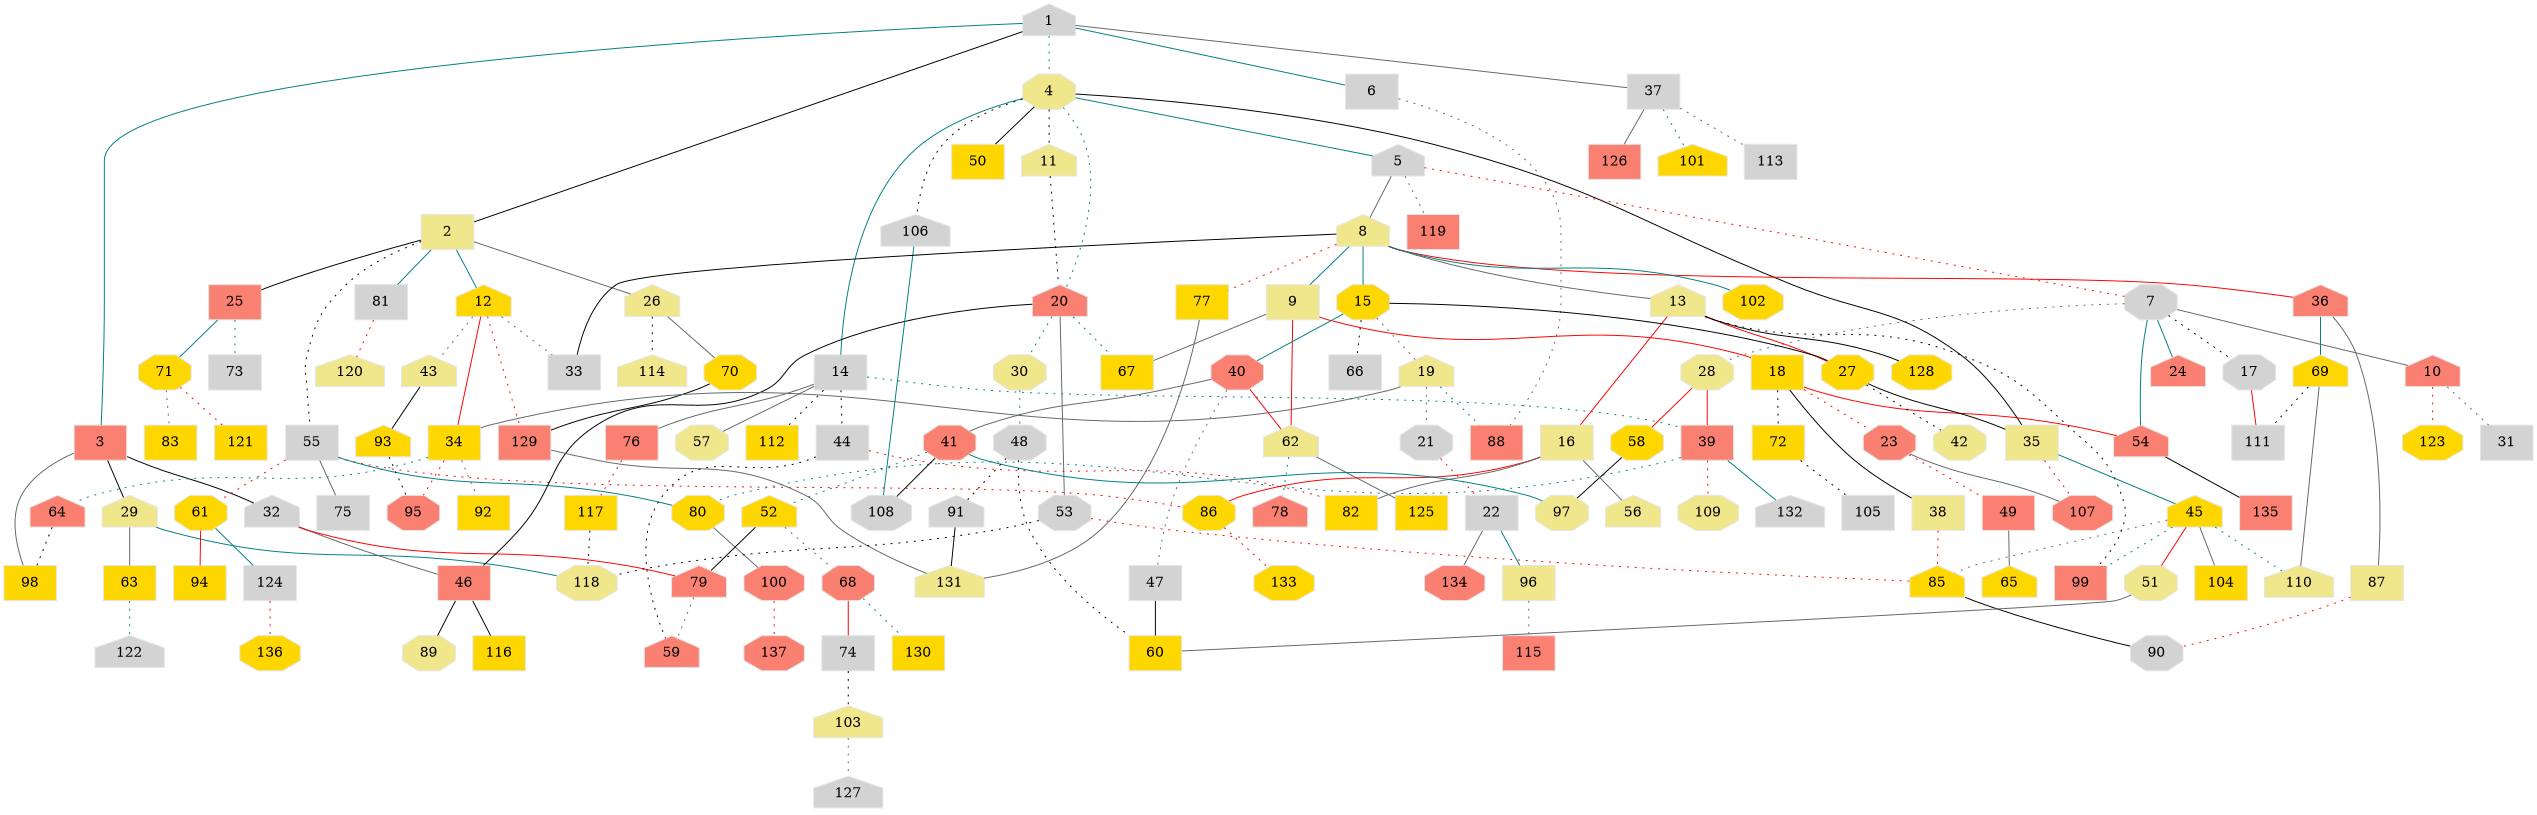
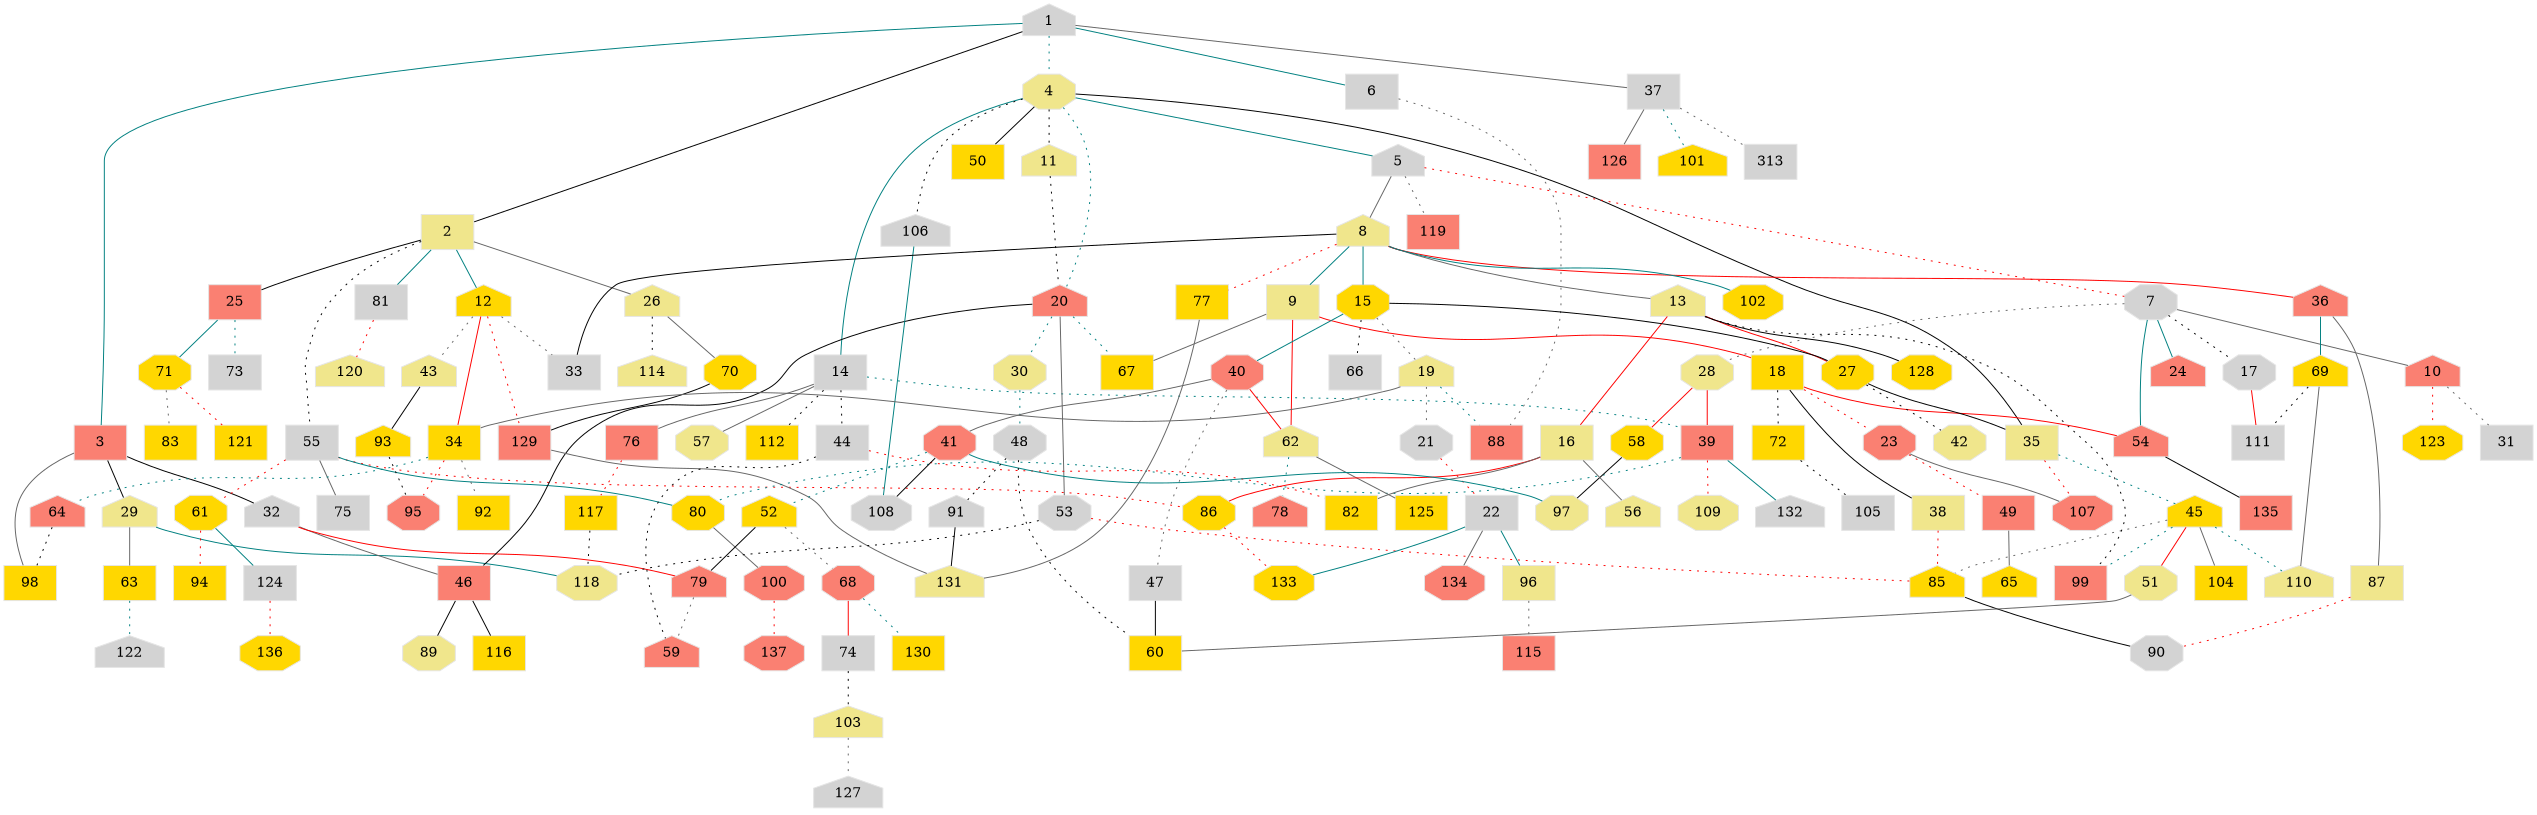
(1771, 162) -> (1771, 162)
(2123, 482) -> (2123, 482)
(200, 548) -> (200, 548)
none -> (1378, 557)
